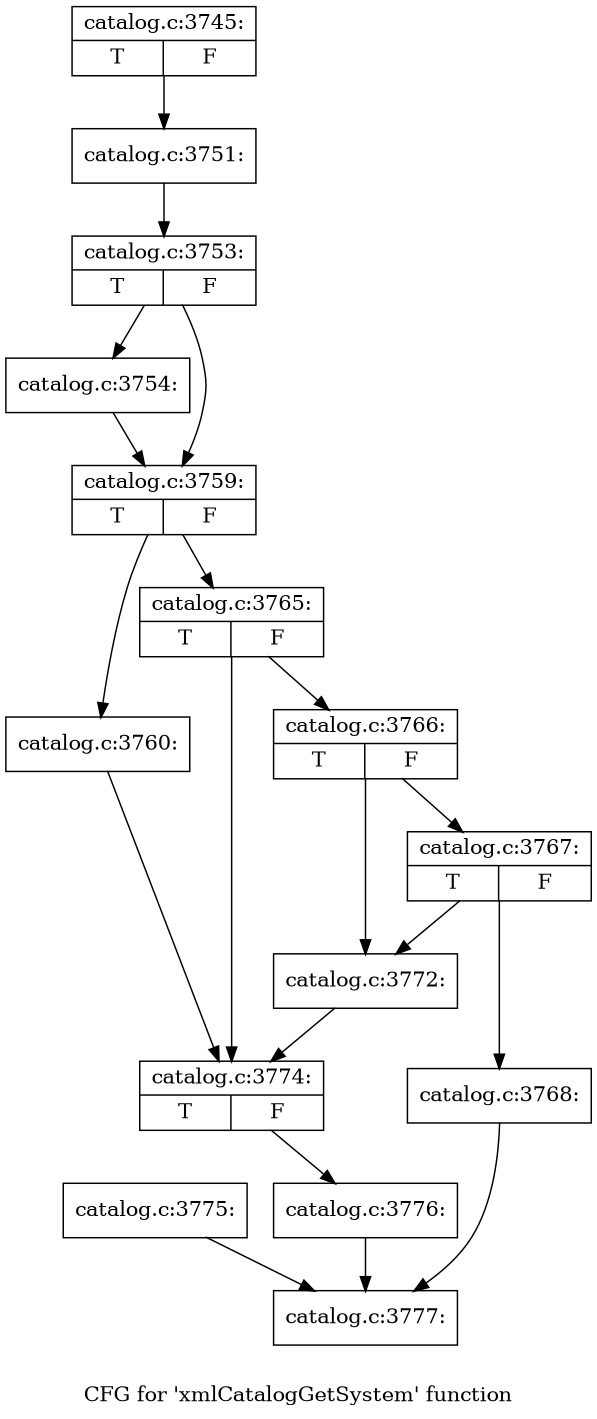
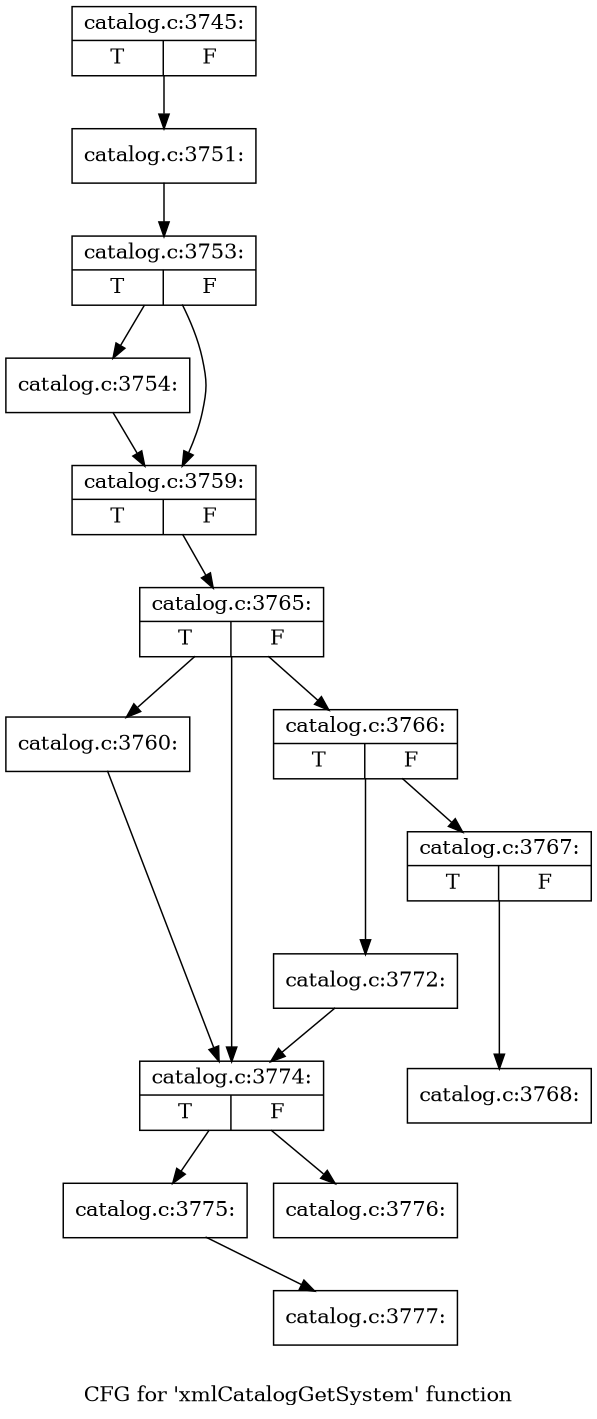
(119, 617) -> (166, 682)
(434, 923) -> none
none -> (195, 1151)
(484, 1213) -> none
(366, 1257) -> none
